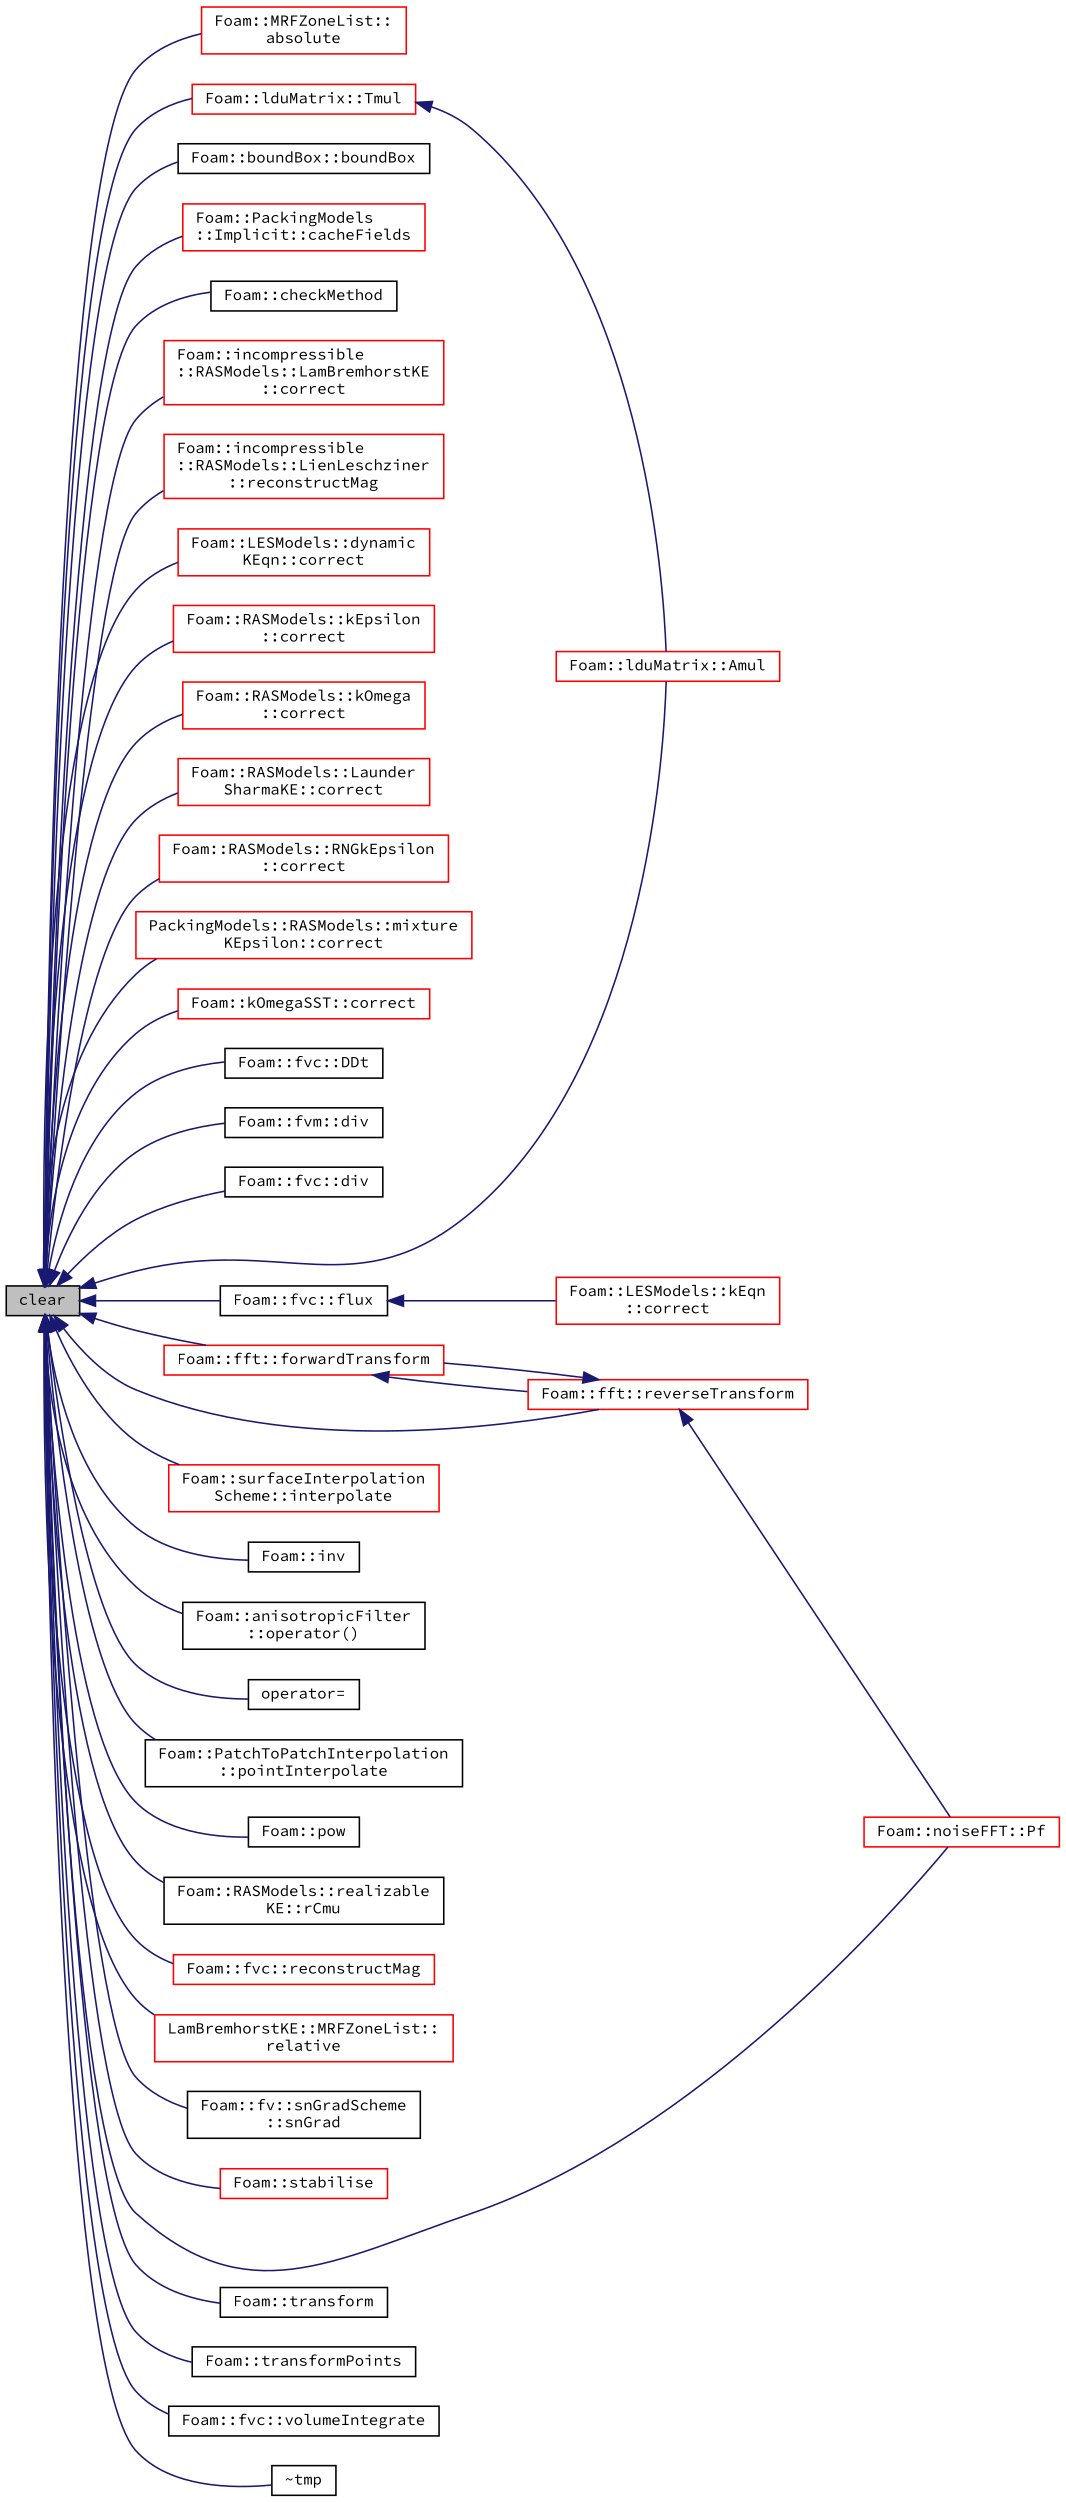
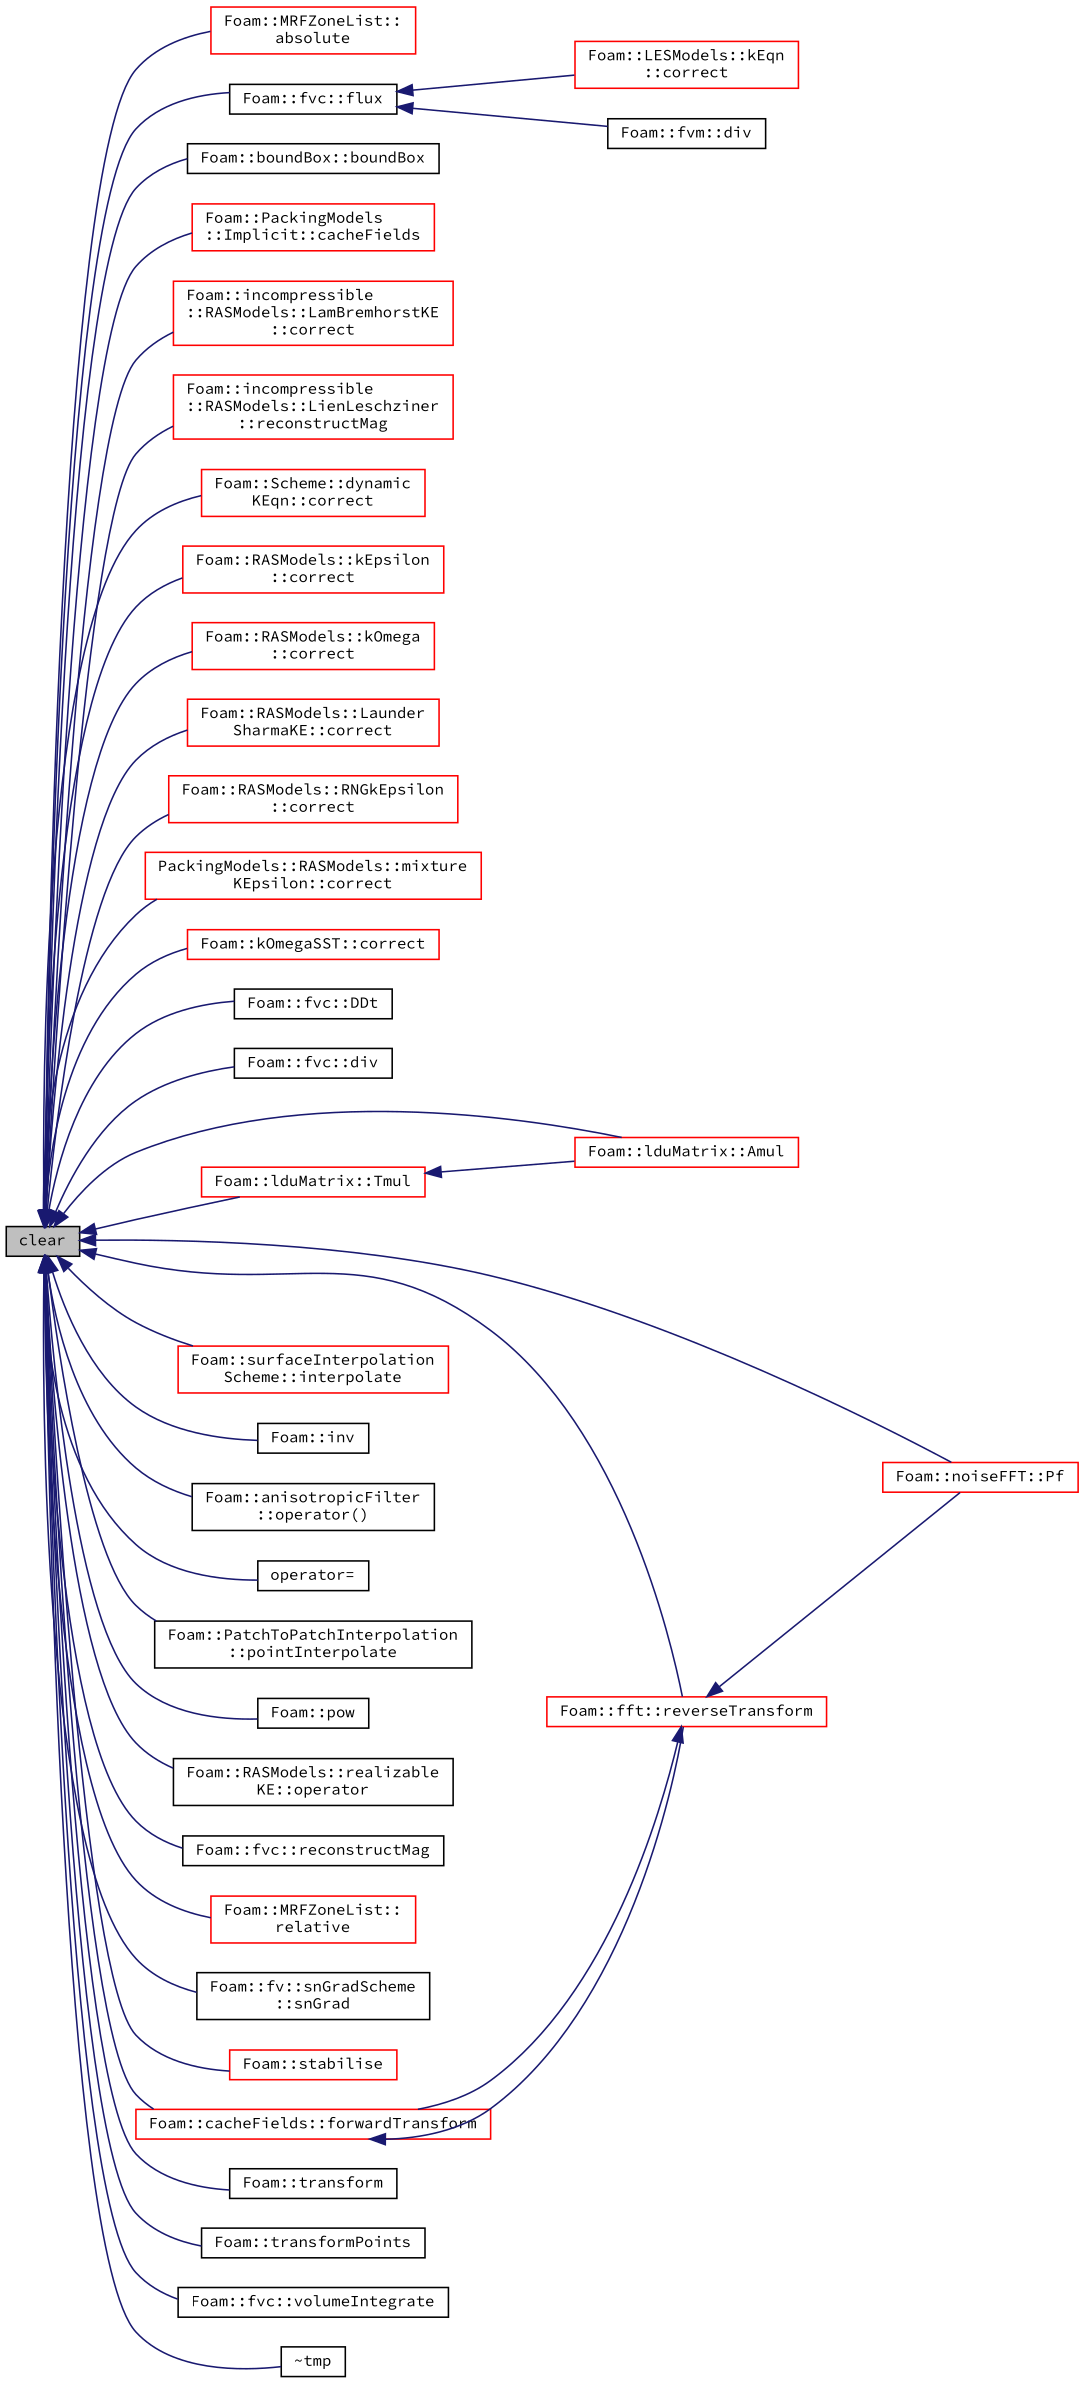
(304, 296) -> none
(304, 552) -> (313, 493)
(116, 1169) -> (510, 117)
(304, 1360) -> (313, 2124)
(304, 1901) -> (313, 1782)
(304, 1970) -> (313, 1851)
(304, 2038) -> (313, 1920)
